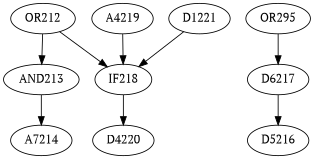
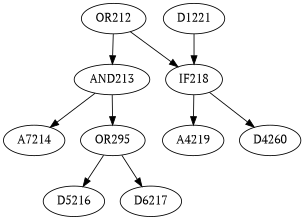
(123, 45) -> (194, 106)
none -> (112, 106)
(278, 106) -> (96, 167)
(123, 140) -> (270, 140)
